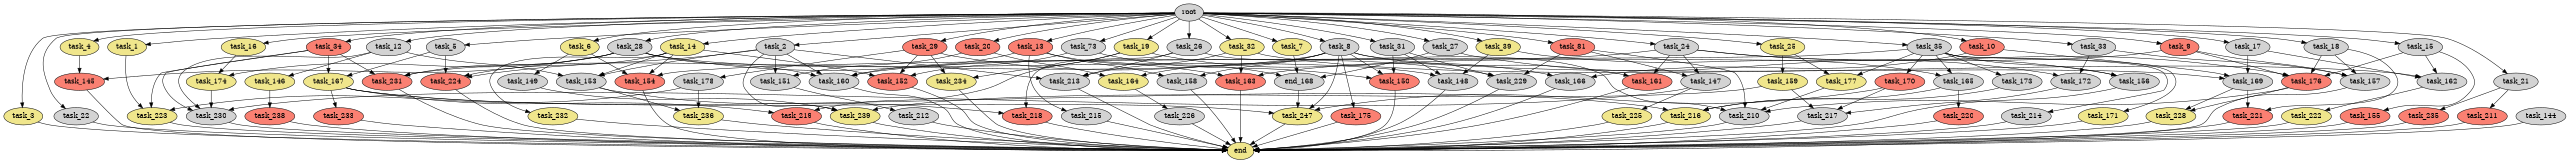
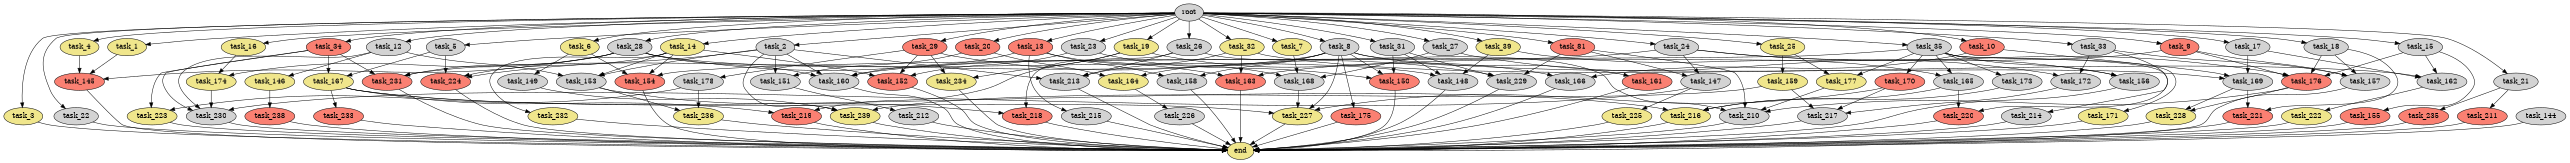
(1083, 47) -> (1083, 47)
(1661, 65) -> none
(127, 82) -> (106, 63)
(1299, 82) -> (1299, 82)
none -> (2145, 101)
(1297, 116) -> (1297, 116)
